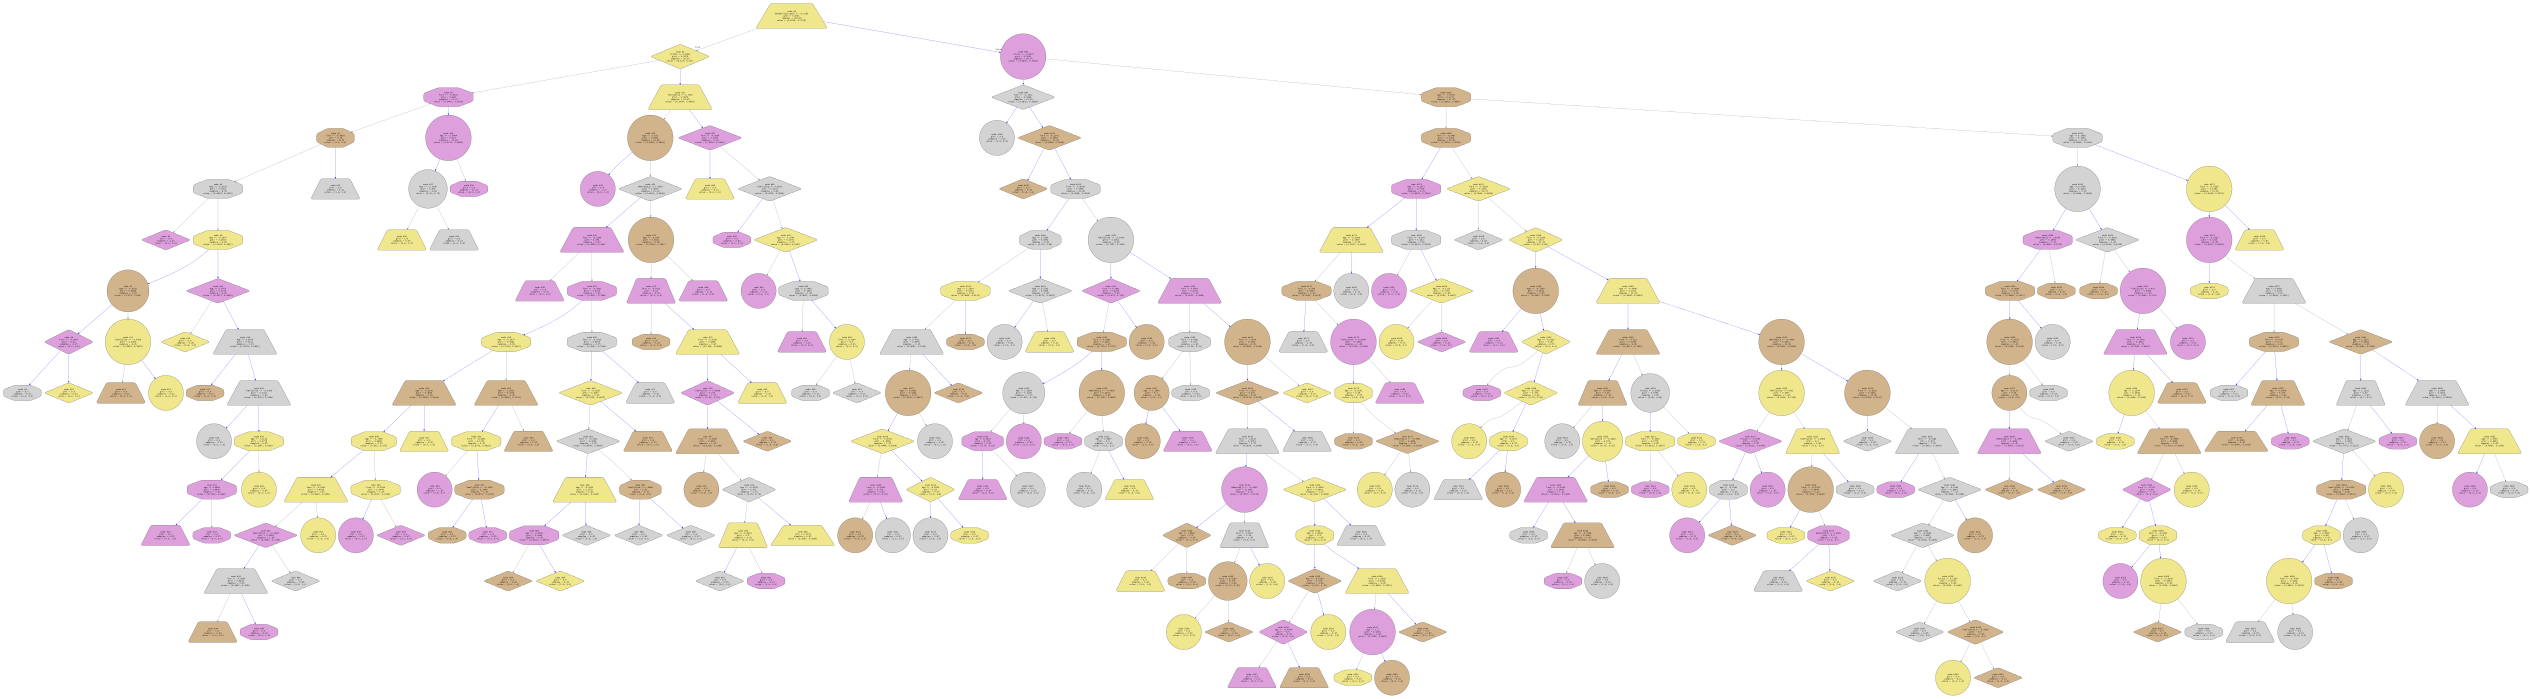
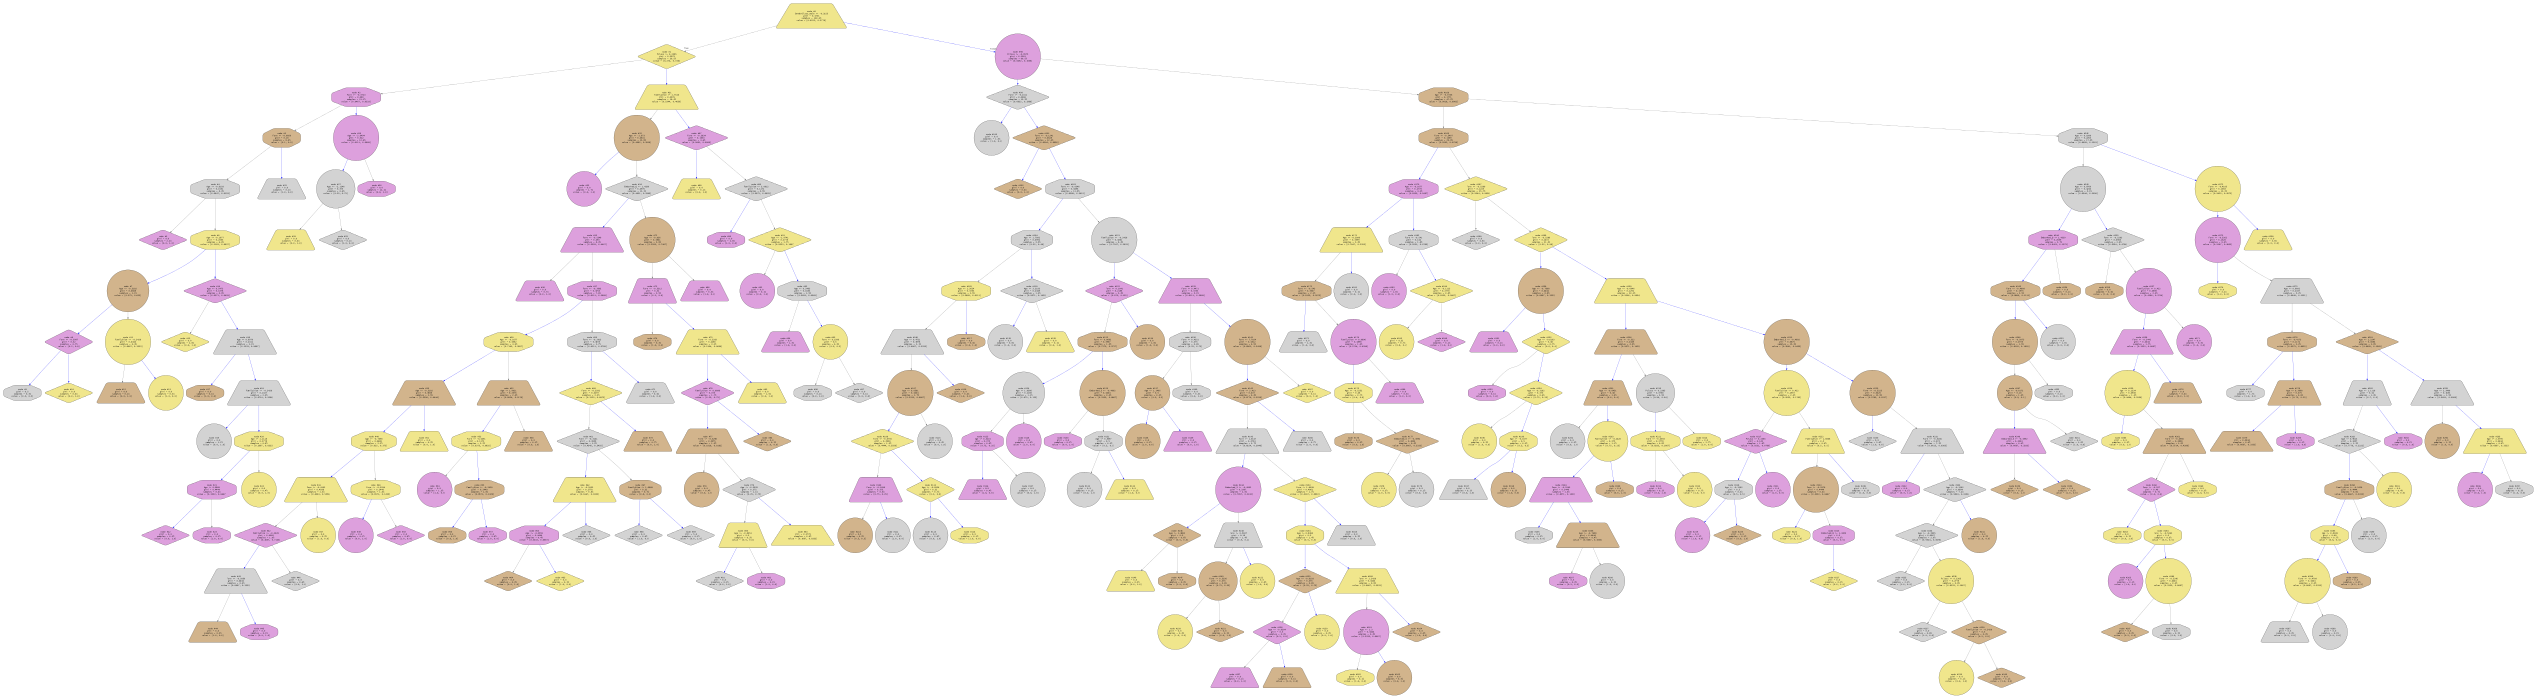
(454, 240) -> (343, 240)
(2192, 490) -> (2198, 490)
(165, 535) -> (165, 535)
(1778, 581) -> none
